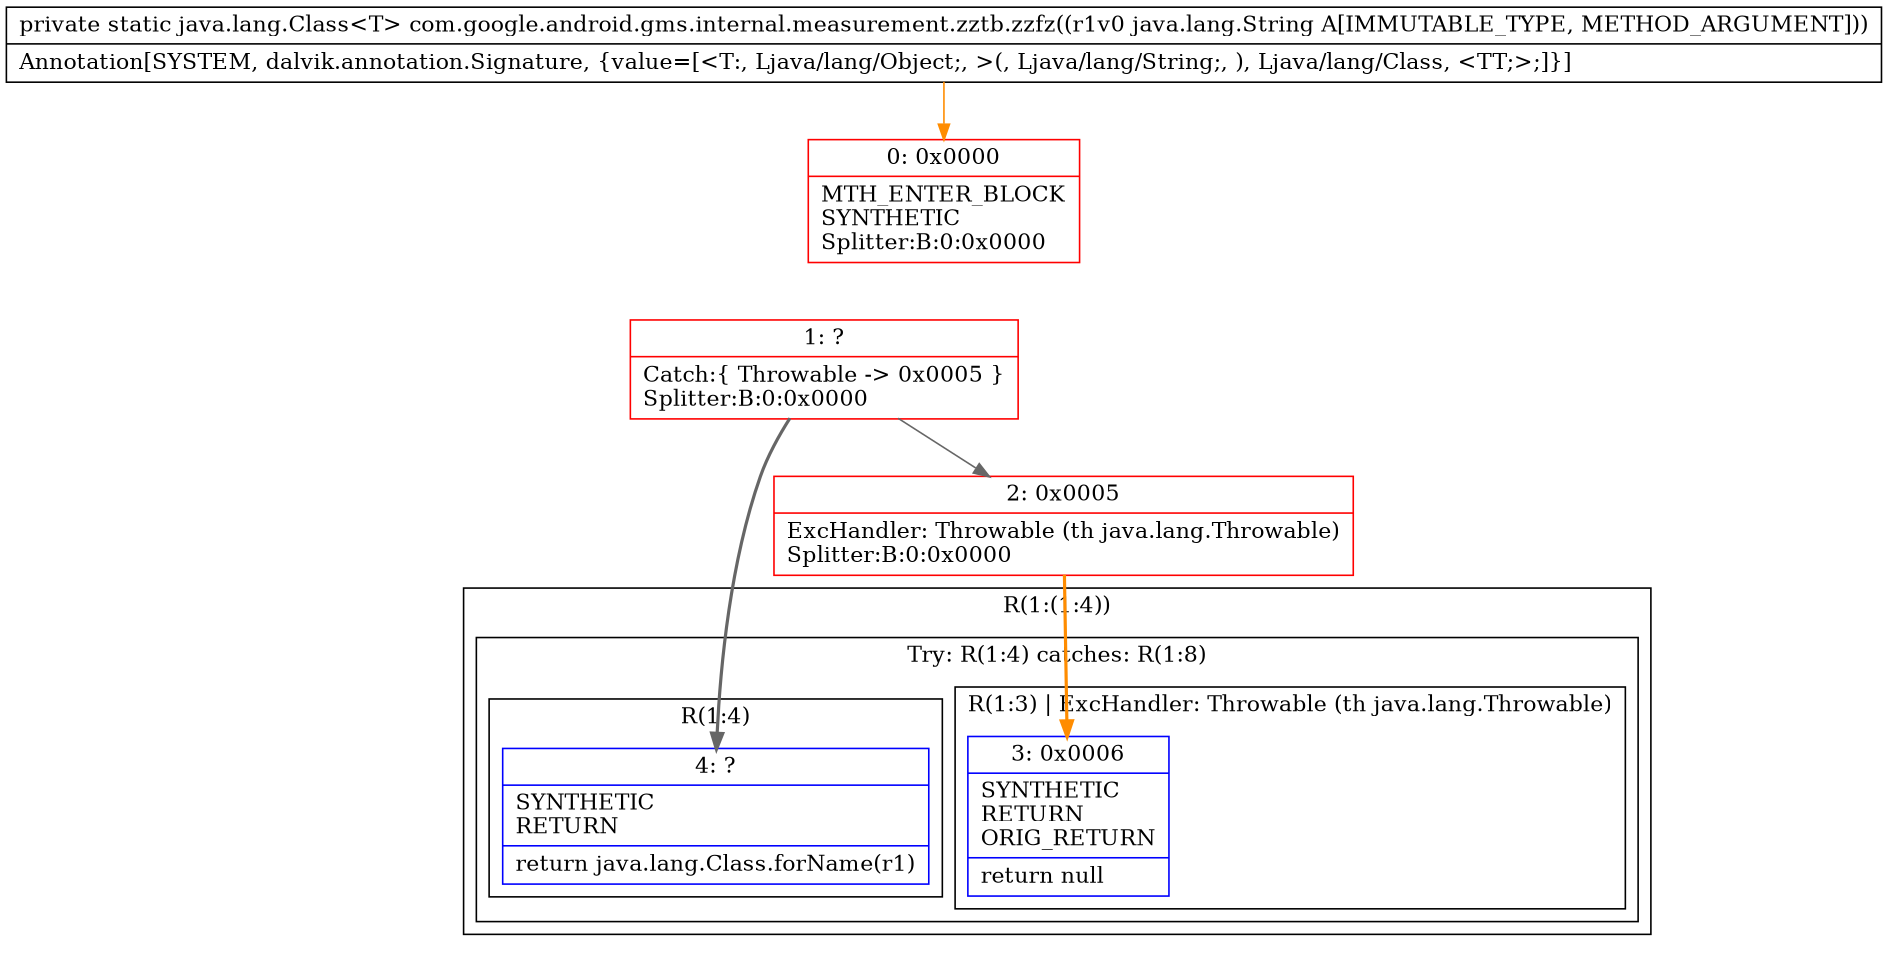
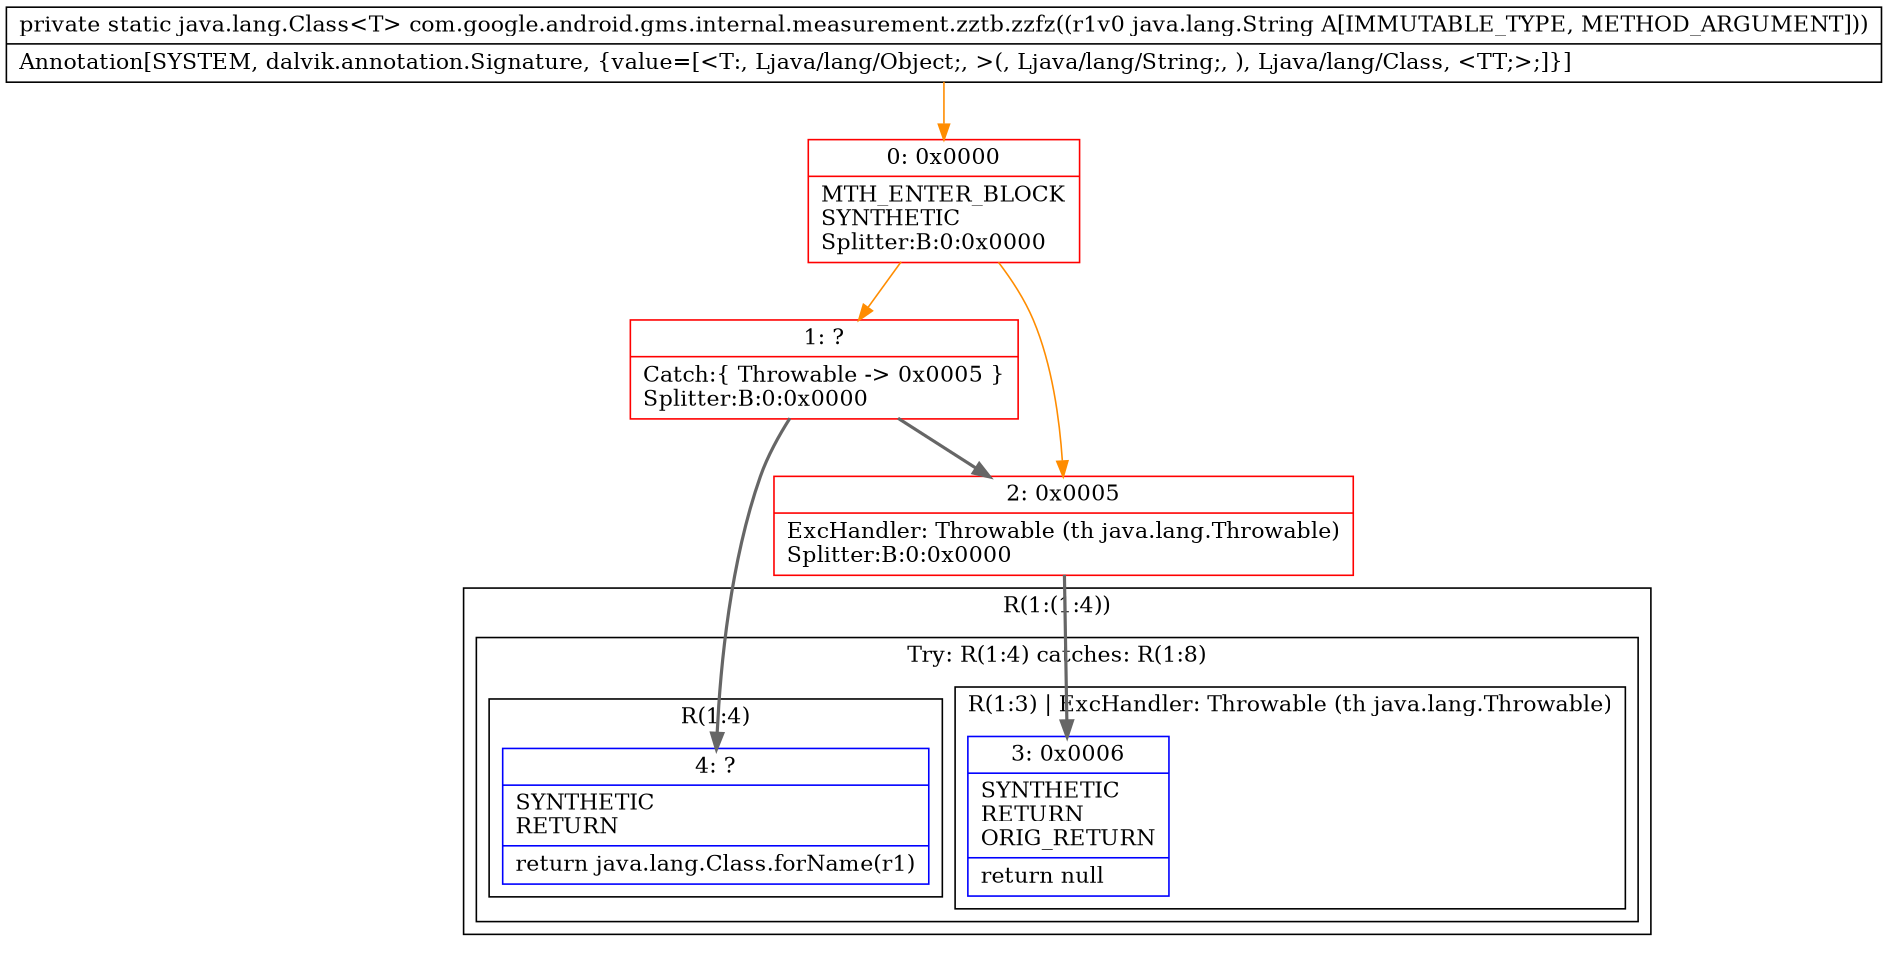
none -> (885, 285)
none -> (1046, 356)
(937, 443) -> (937, 443)
(1066, 648) -> (1066, 648)
